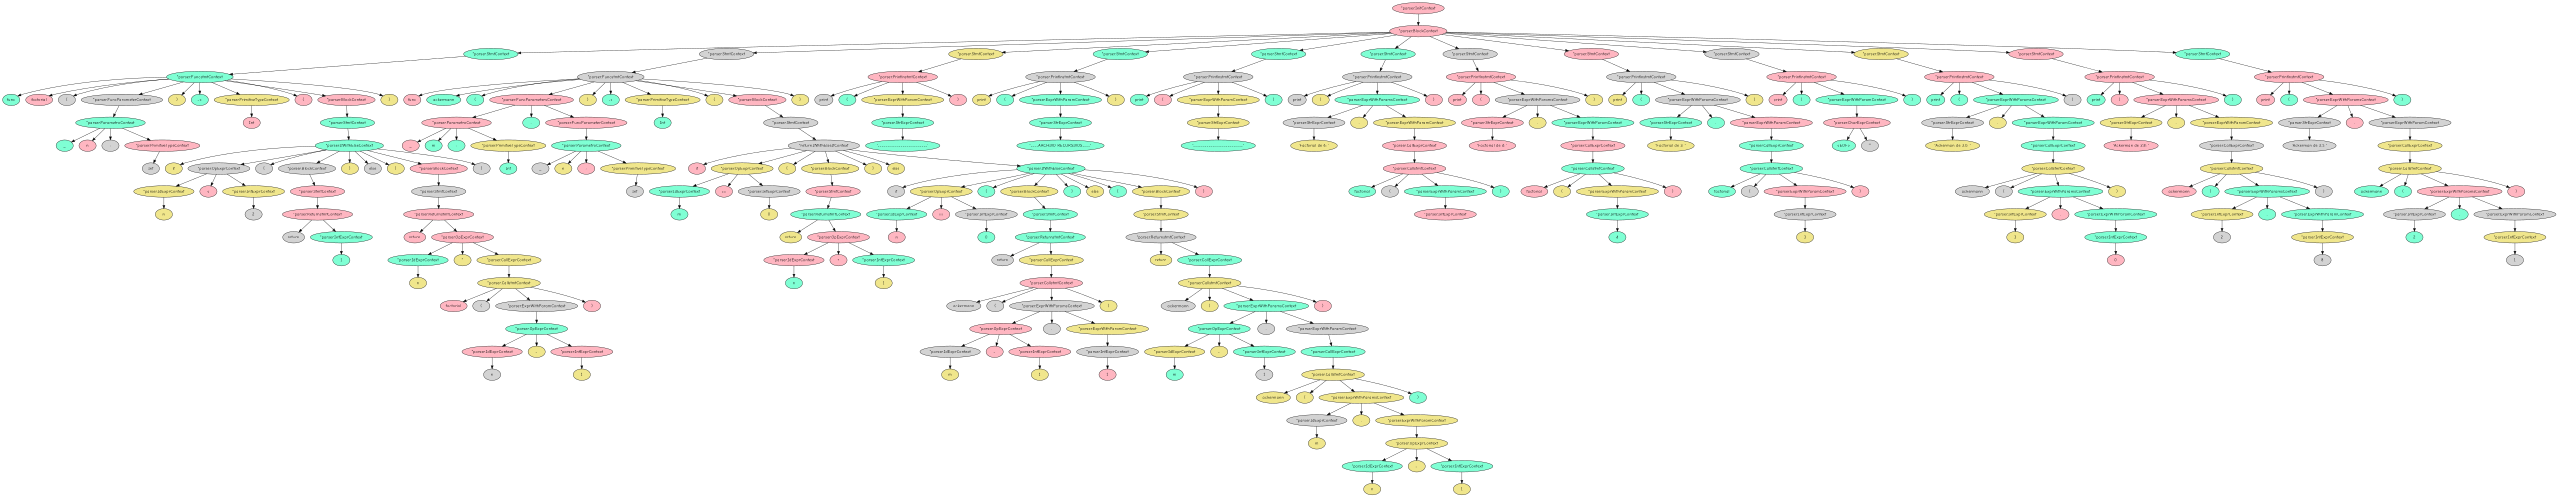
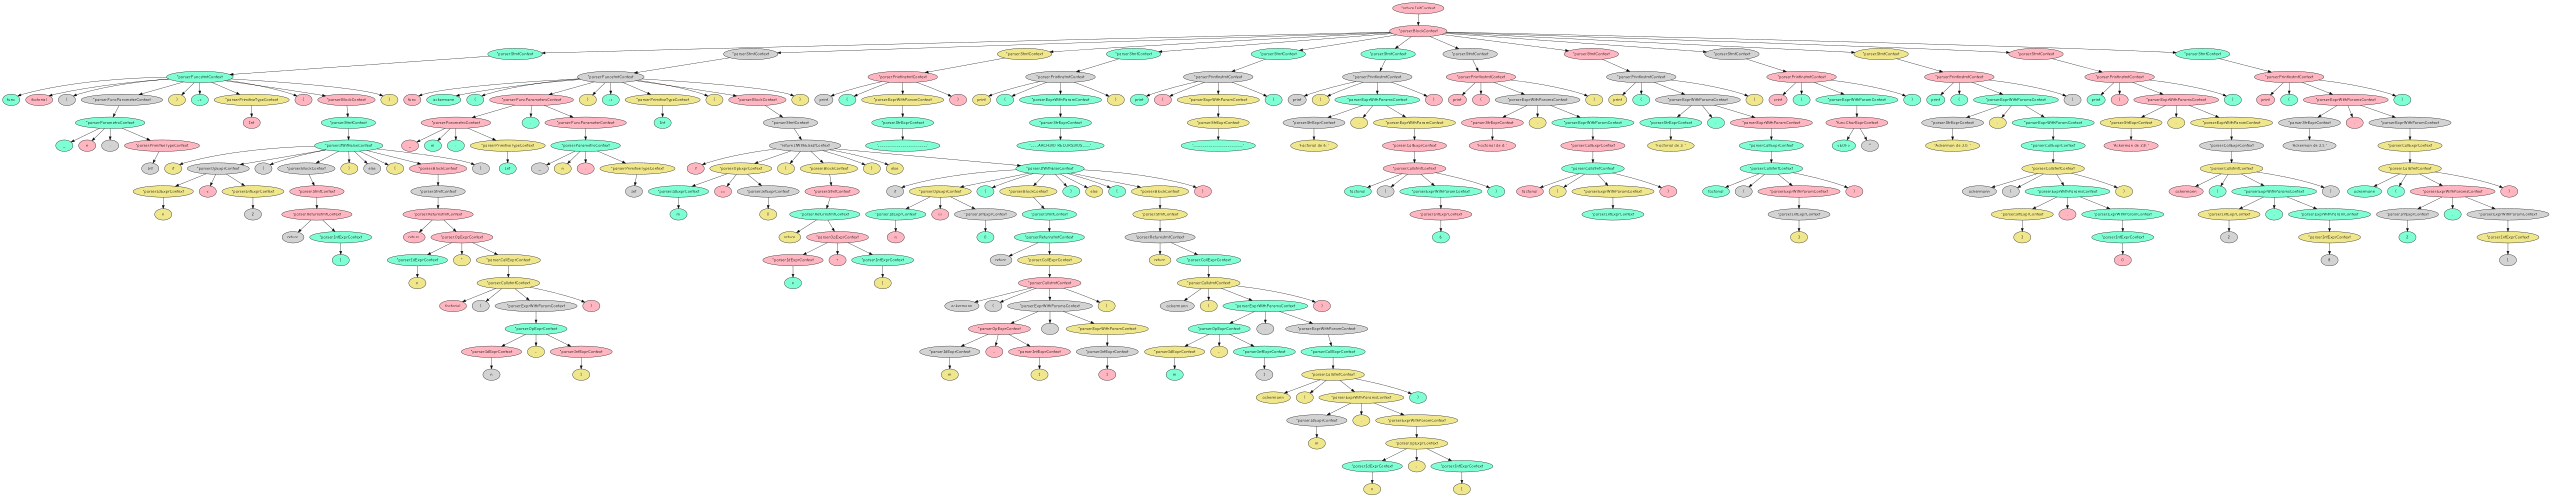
(1418, 8) -> (1418, 8)
(1857, 123) -> (1857, 123)
none -> (1441, 237)
(1617, 237) -> none
